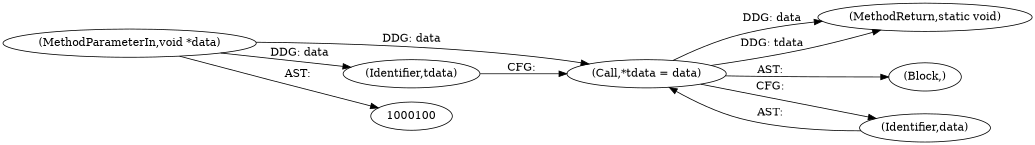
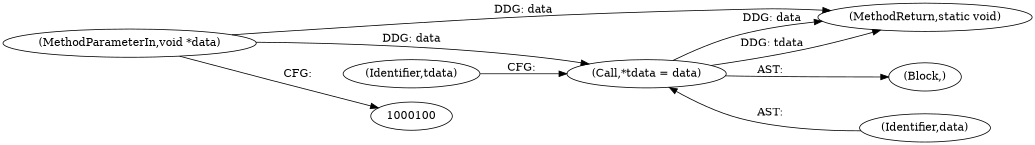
(282, 60) -> (527, 17)
(300, 74) -> (300, 74)
(784, 101) -> none
